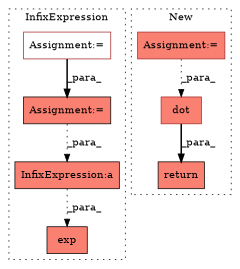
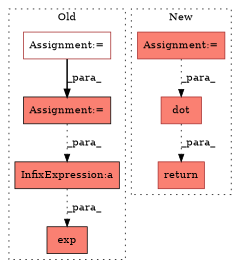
(67, 18) -> (67, 18)
(181, 139) -> (181, 139)
(181, 175) -> (181, 175)
